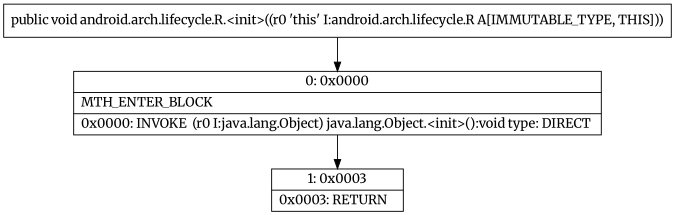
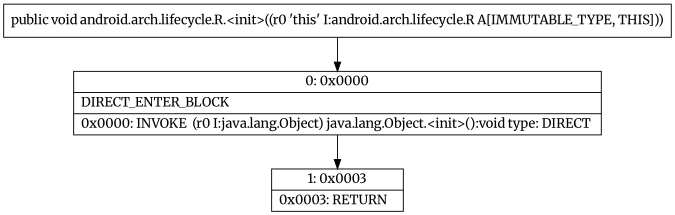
(147, 103) -> (155, 103)
